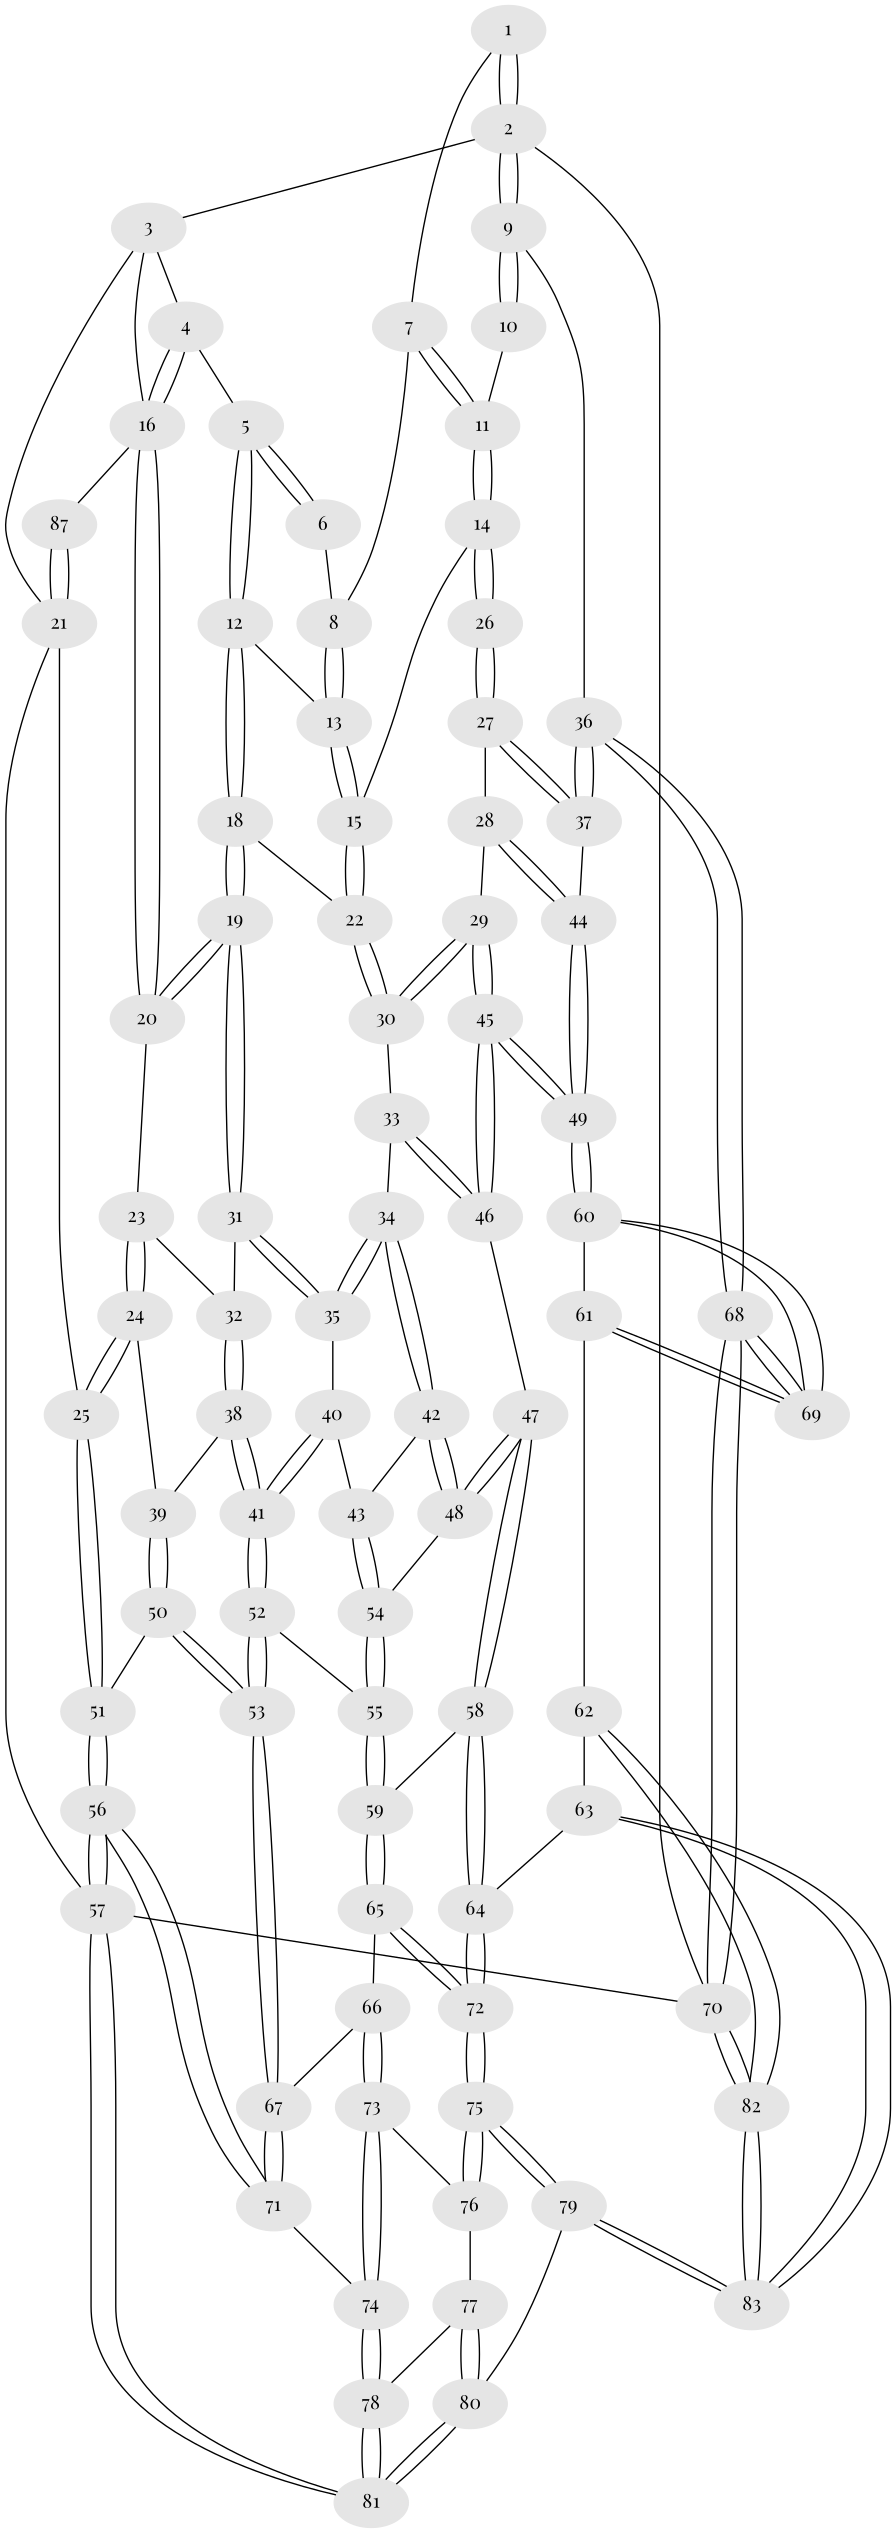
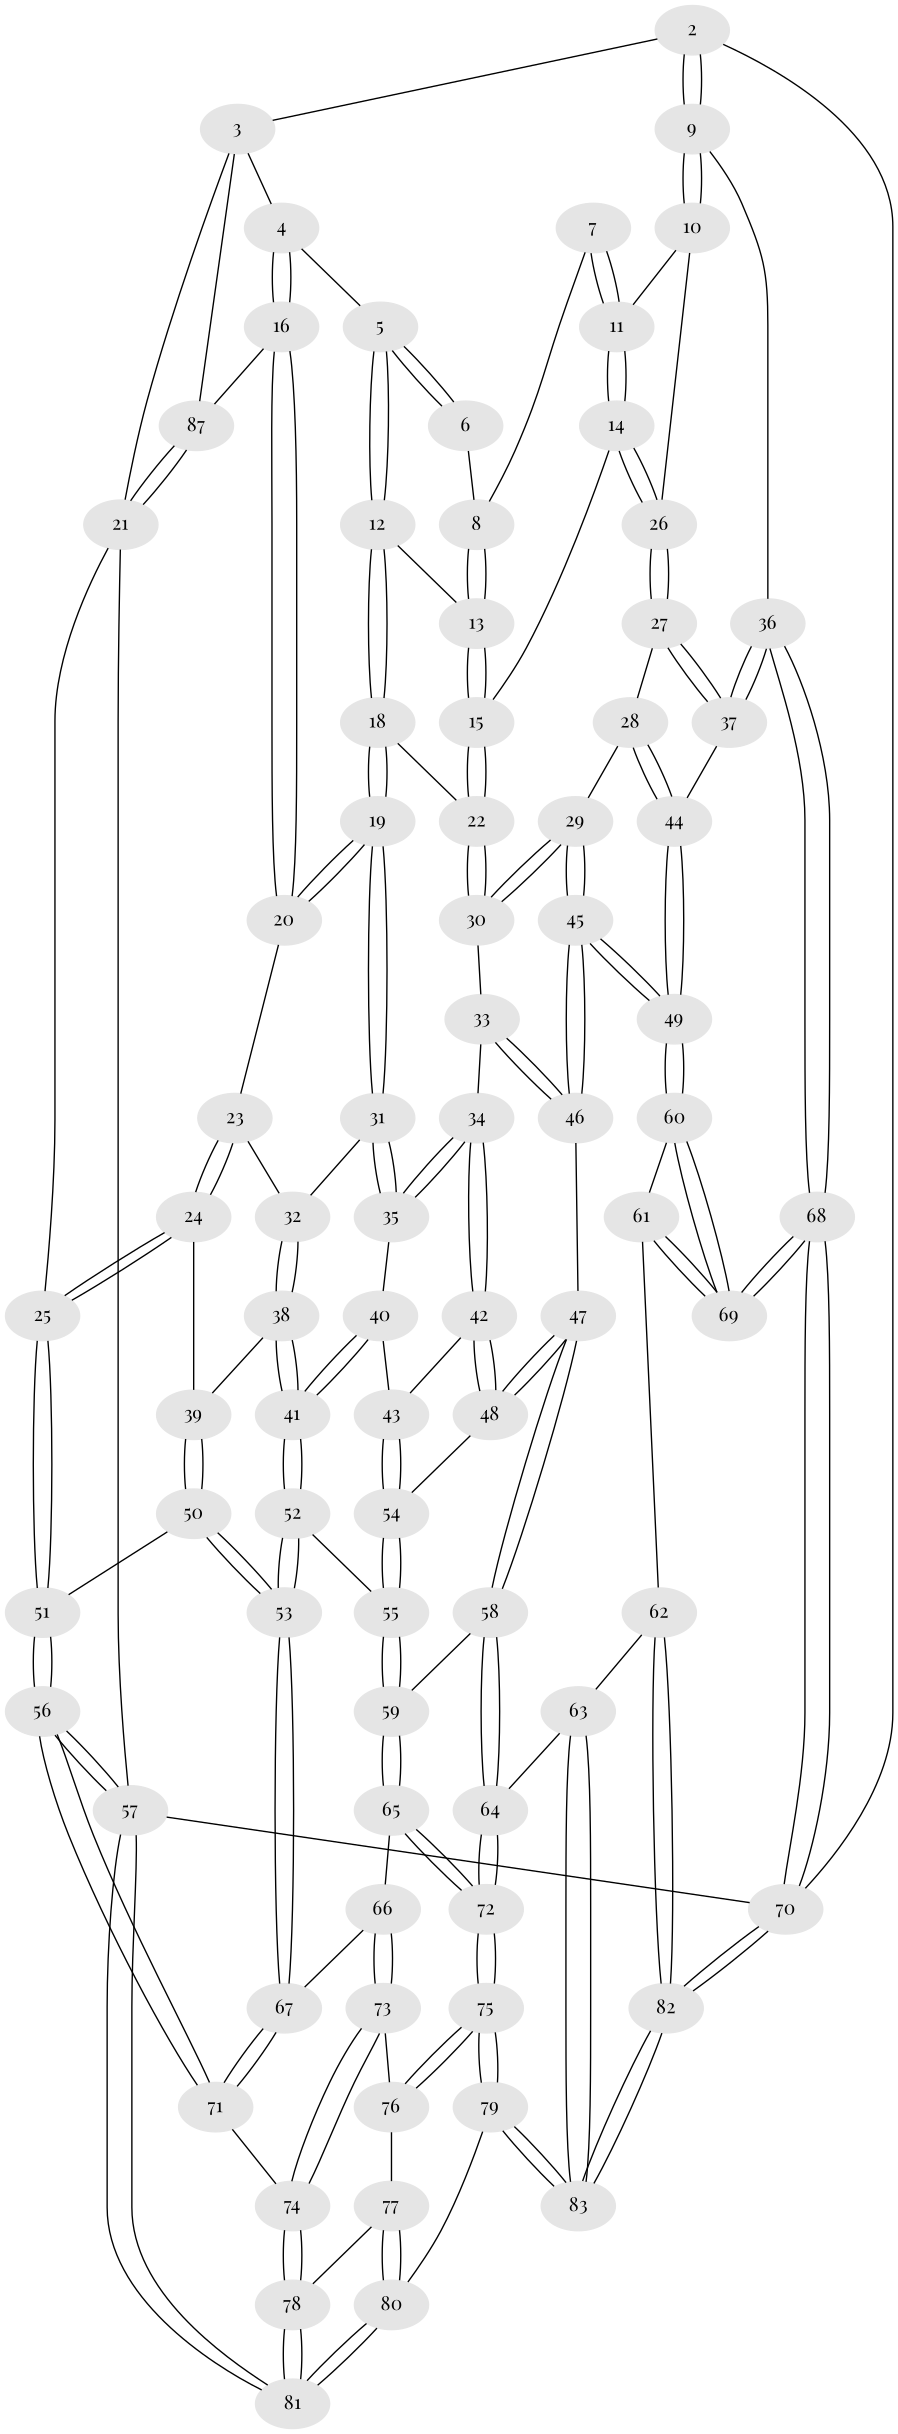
(509, 30) -> none
(135, 327) -> (217, 278)
none -> (676, 376)
